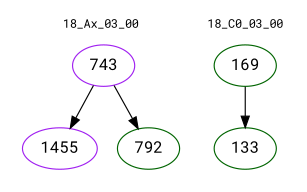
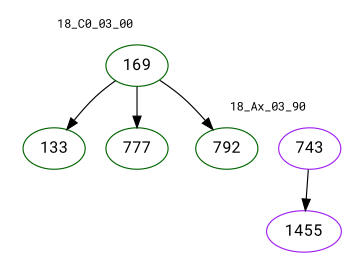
(101, 25) -> (268, 108)
(123, 102) -> (194, 108)
none -> (137, 149)
